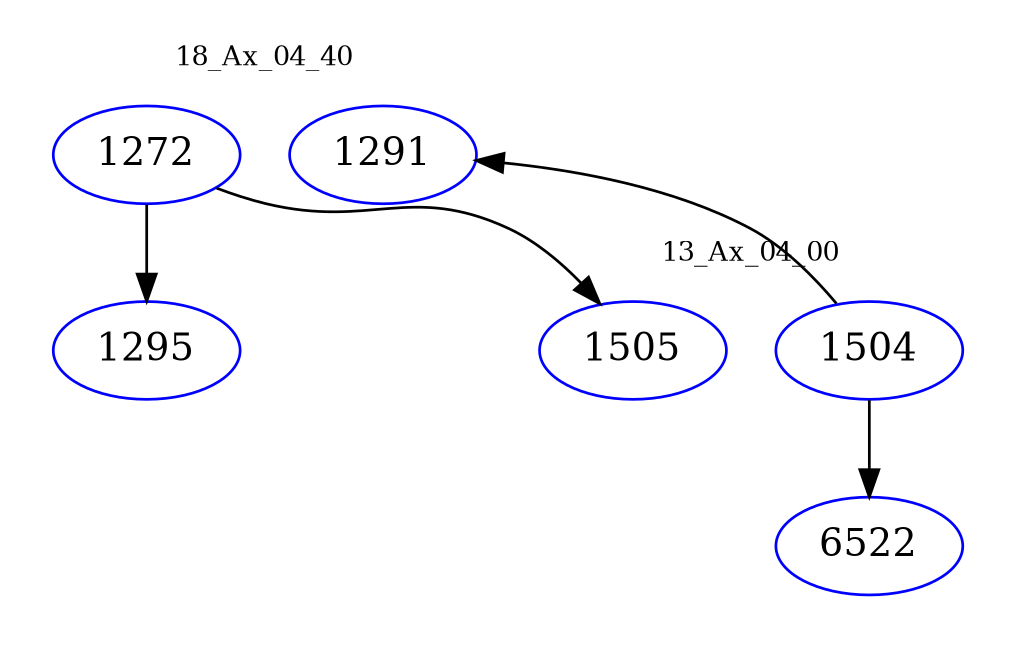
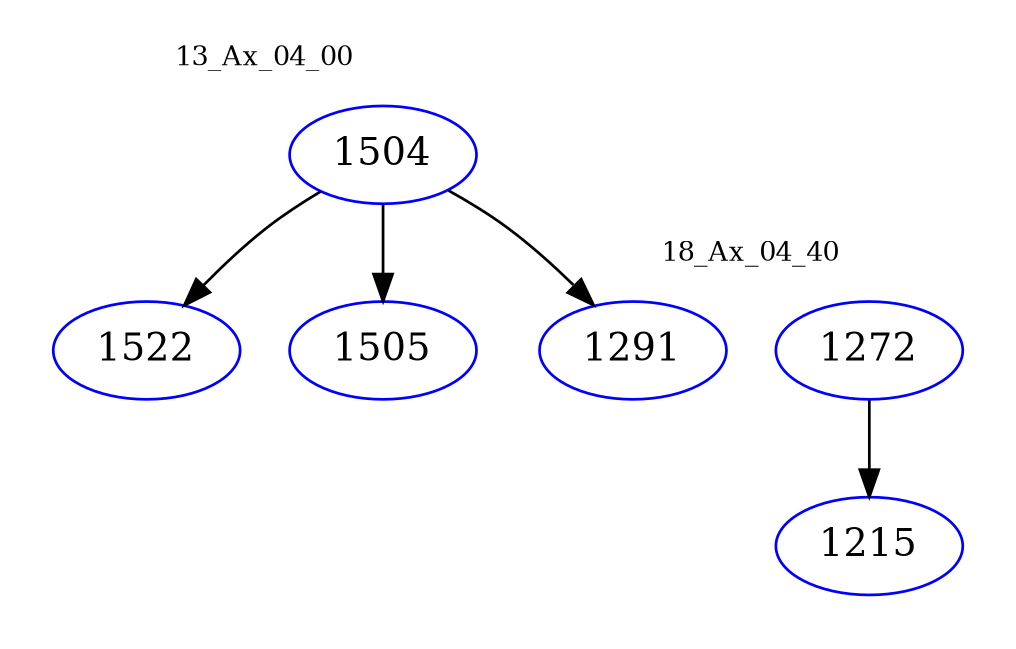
(408, 208) -> (383, 239)
(147, 350) -> (869, 546)
(869, 546) -> (147, 350)
